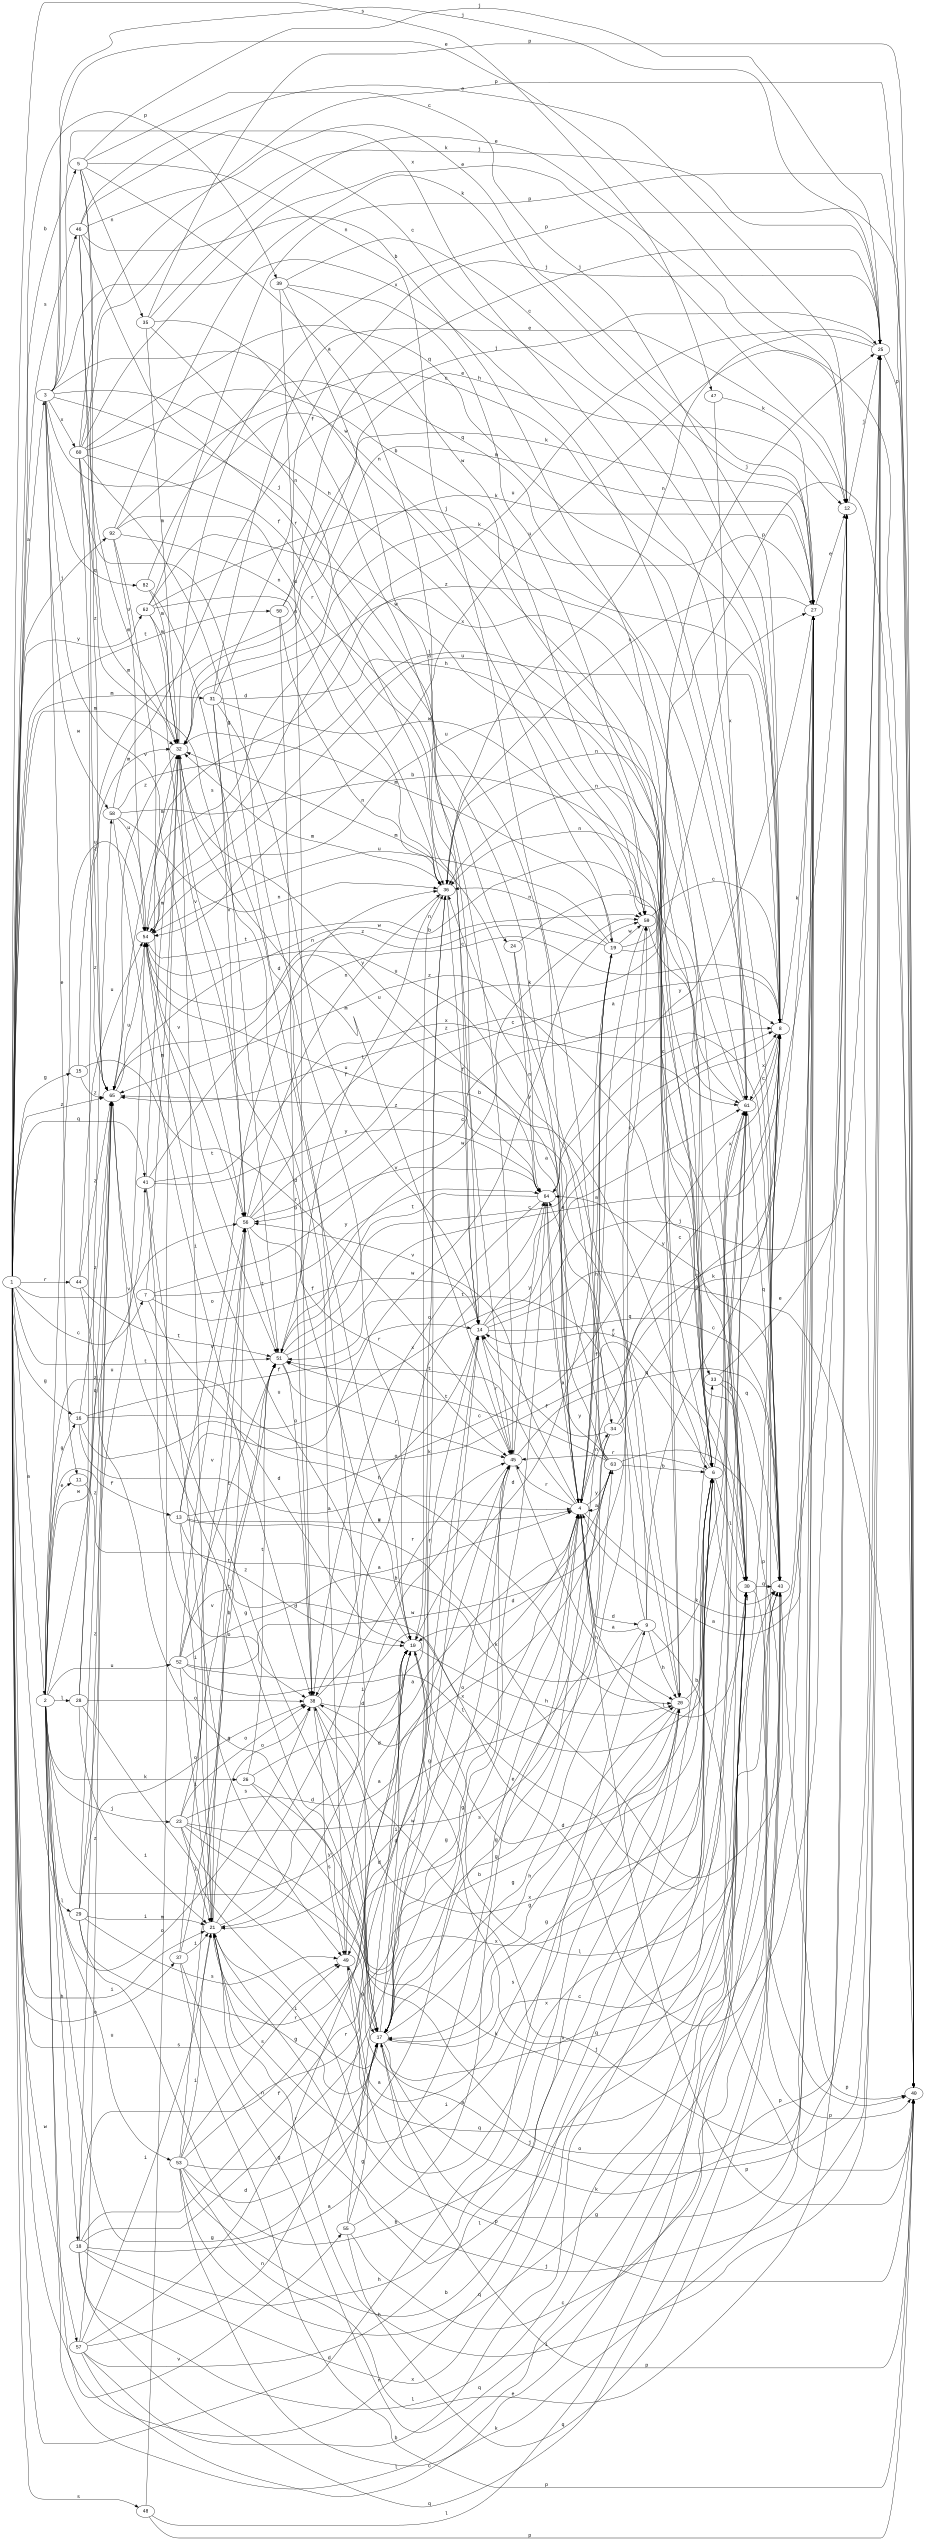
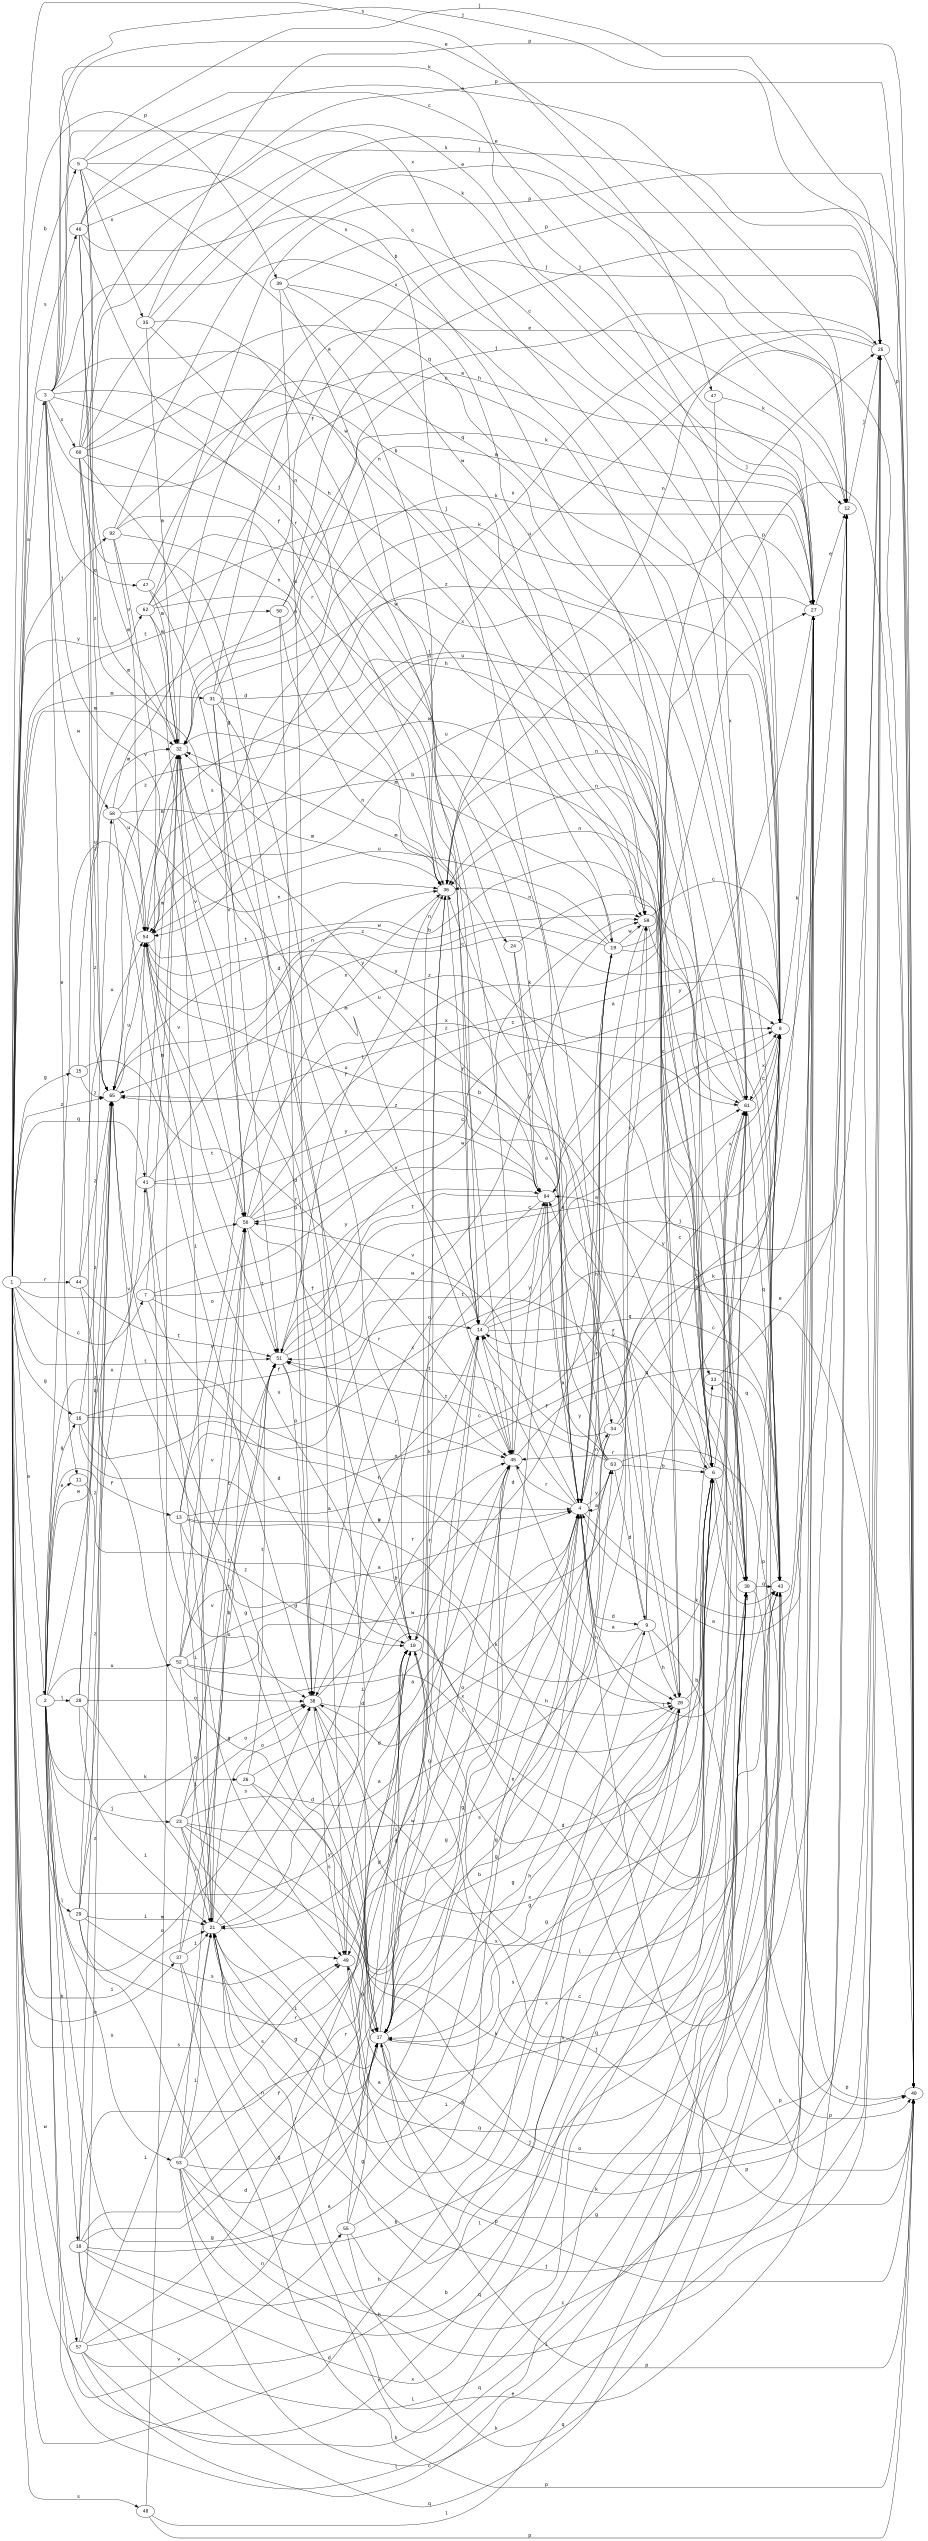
none -> (427, 69)
(145, 585) -> (145, 585)
(539, 1590) -> (630, 1543)
